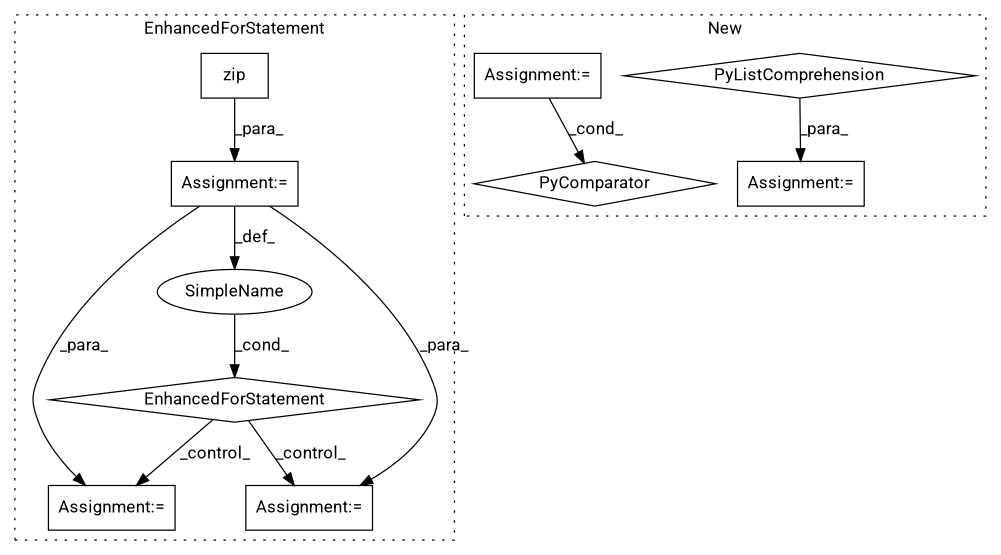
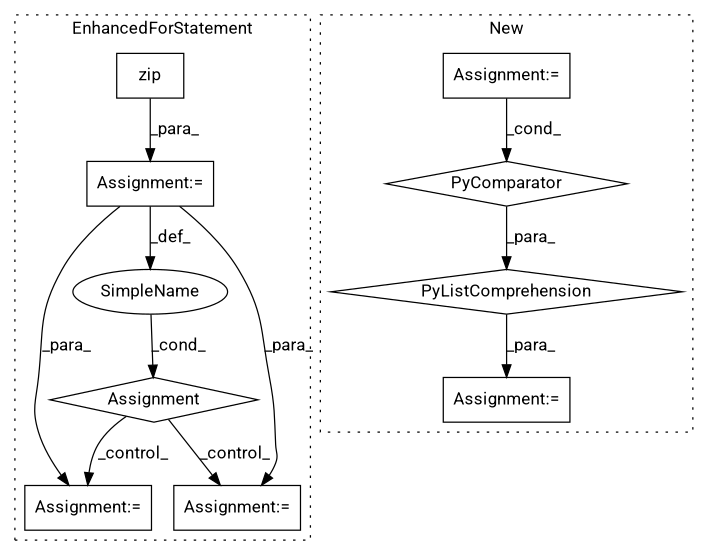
none -> (507, 232)
(235, 400) -> (154, 400)
